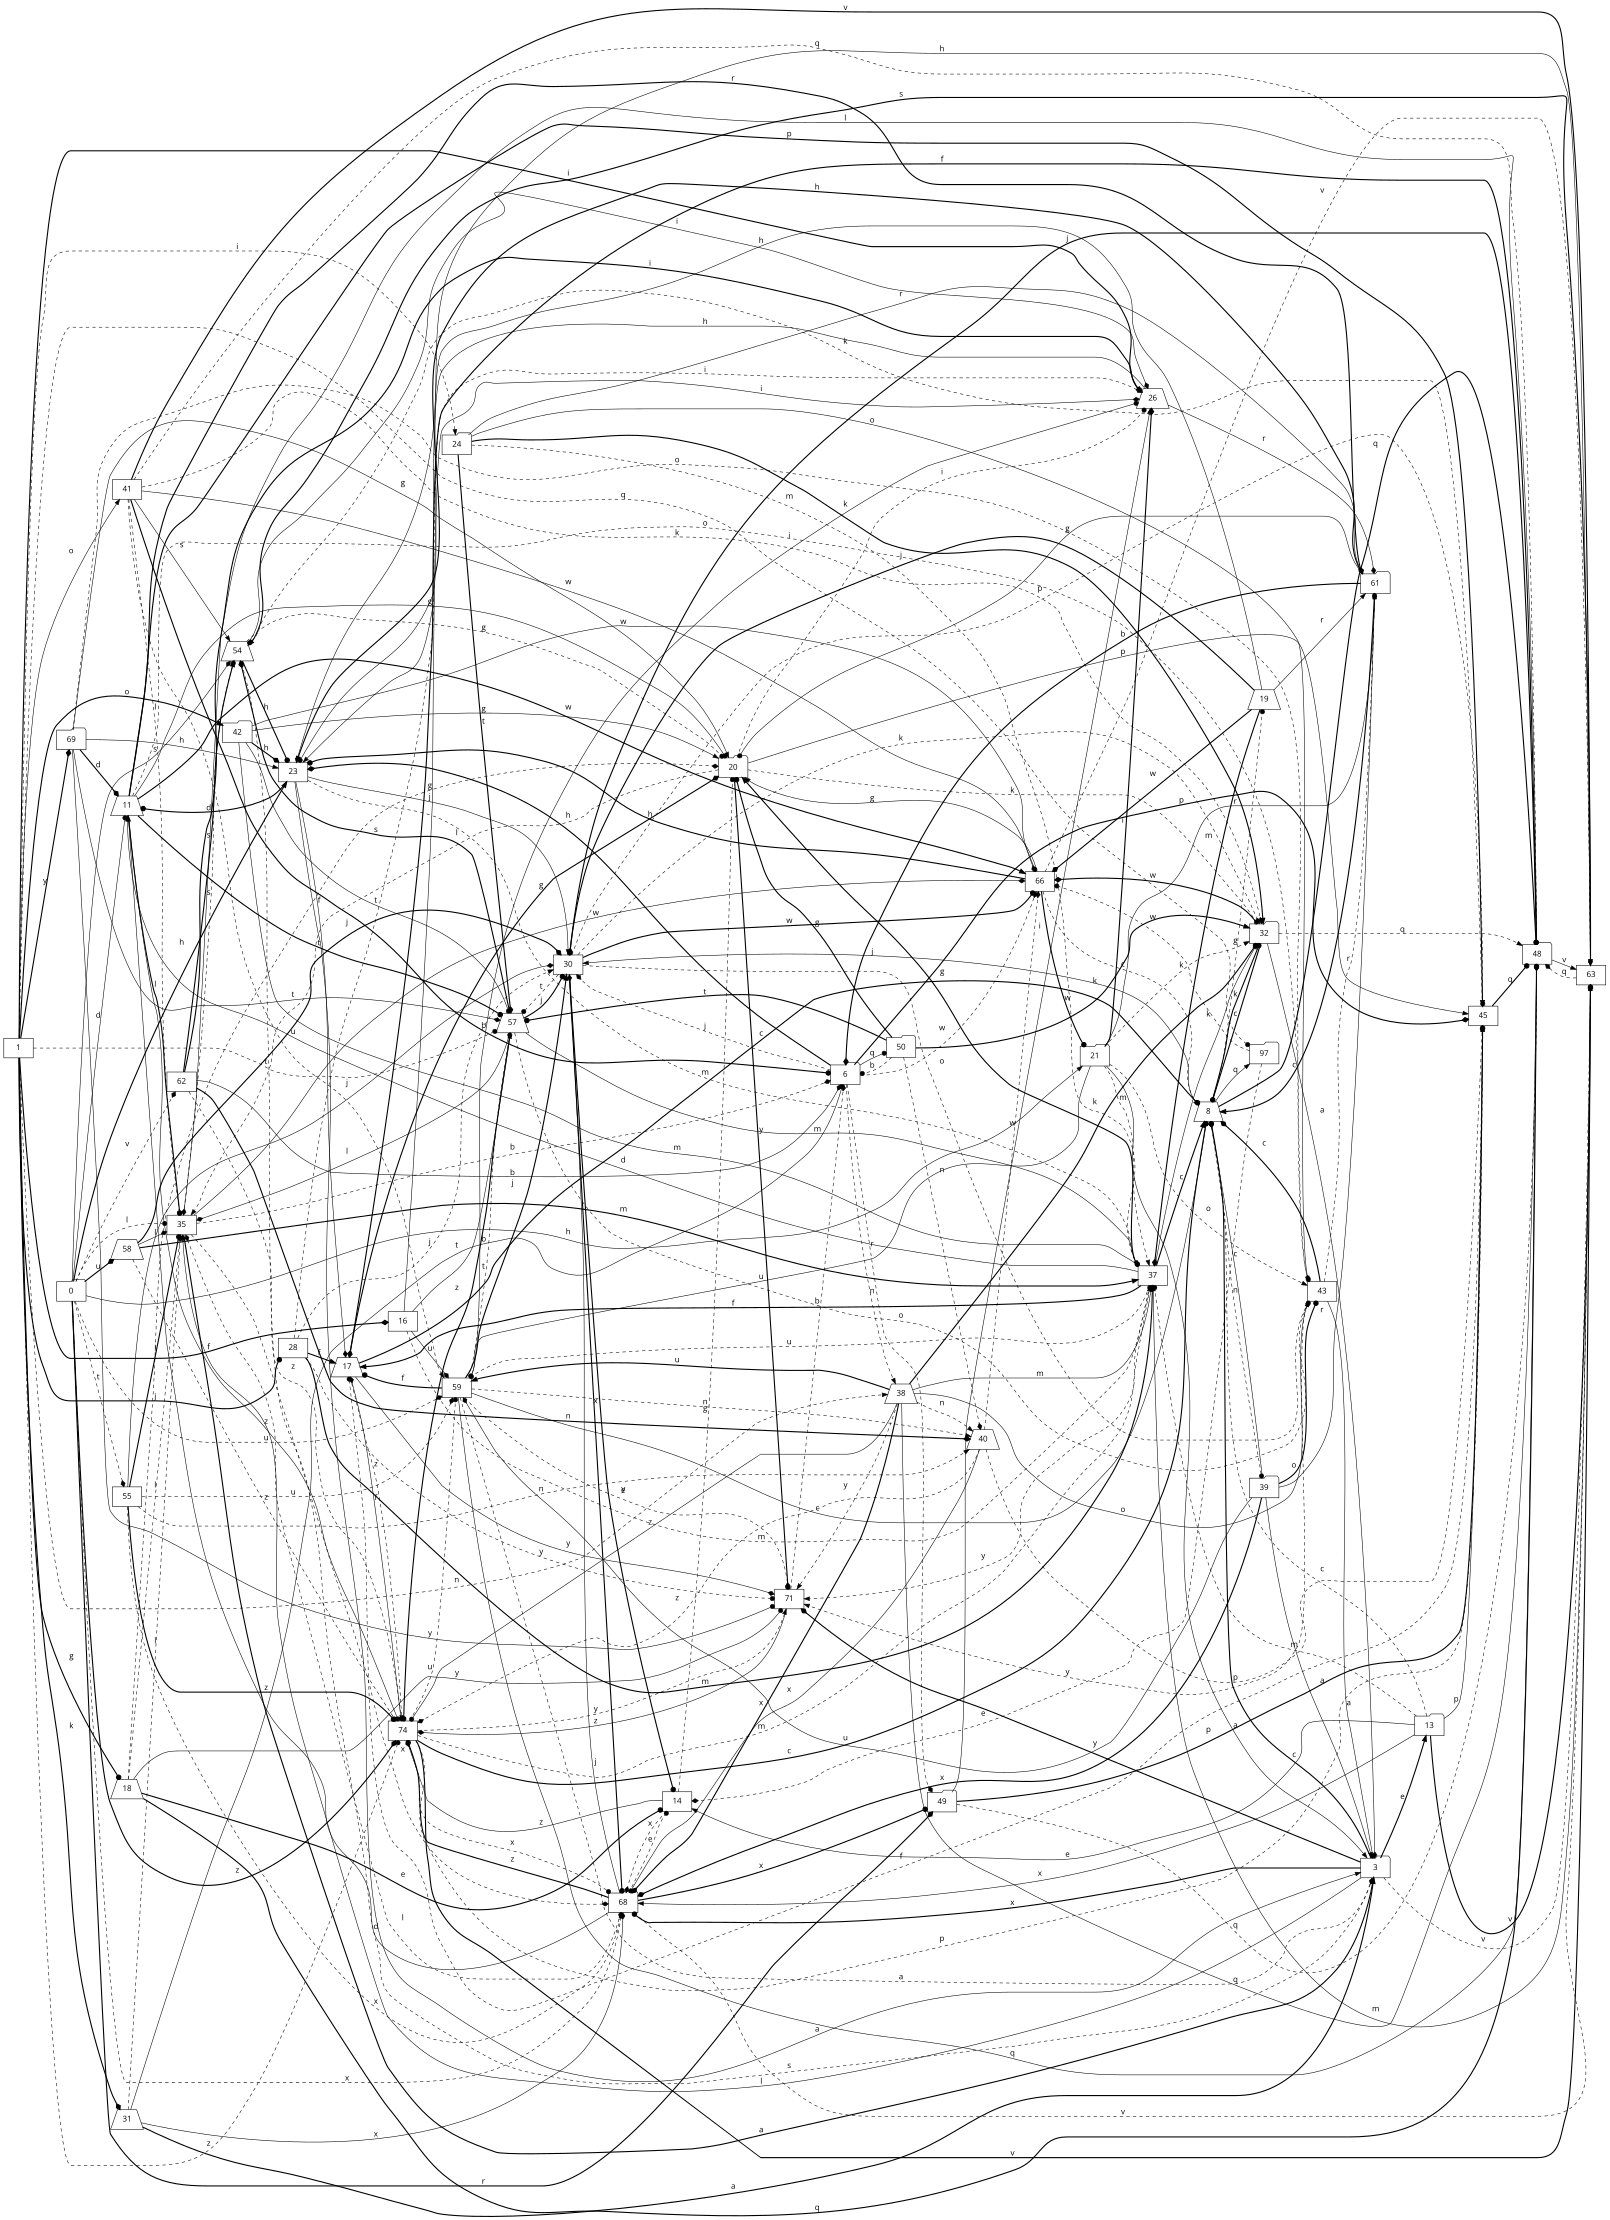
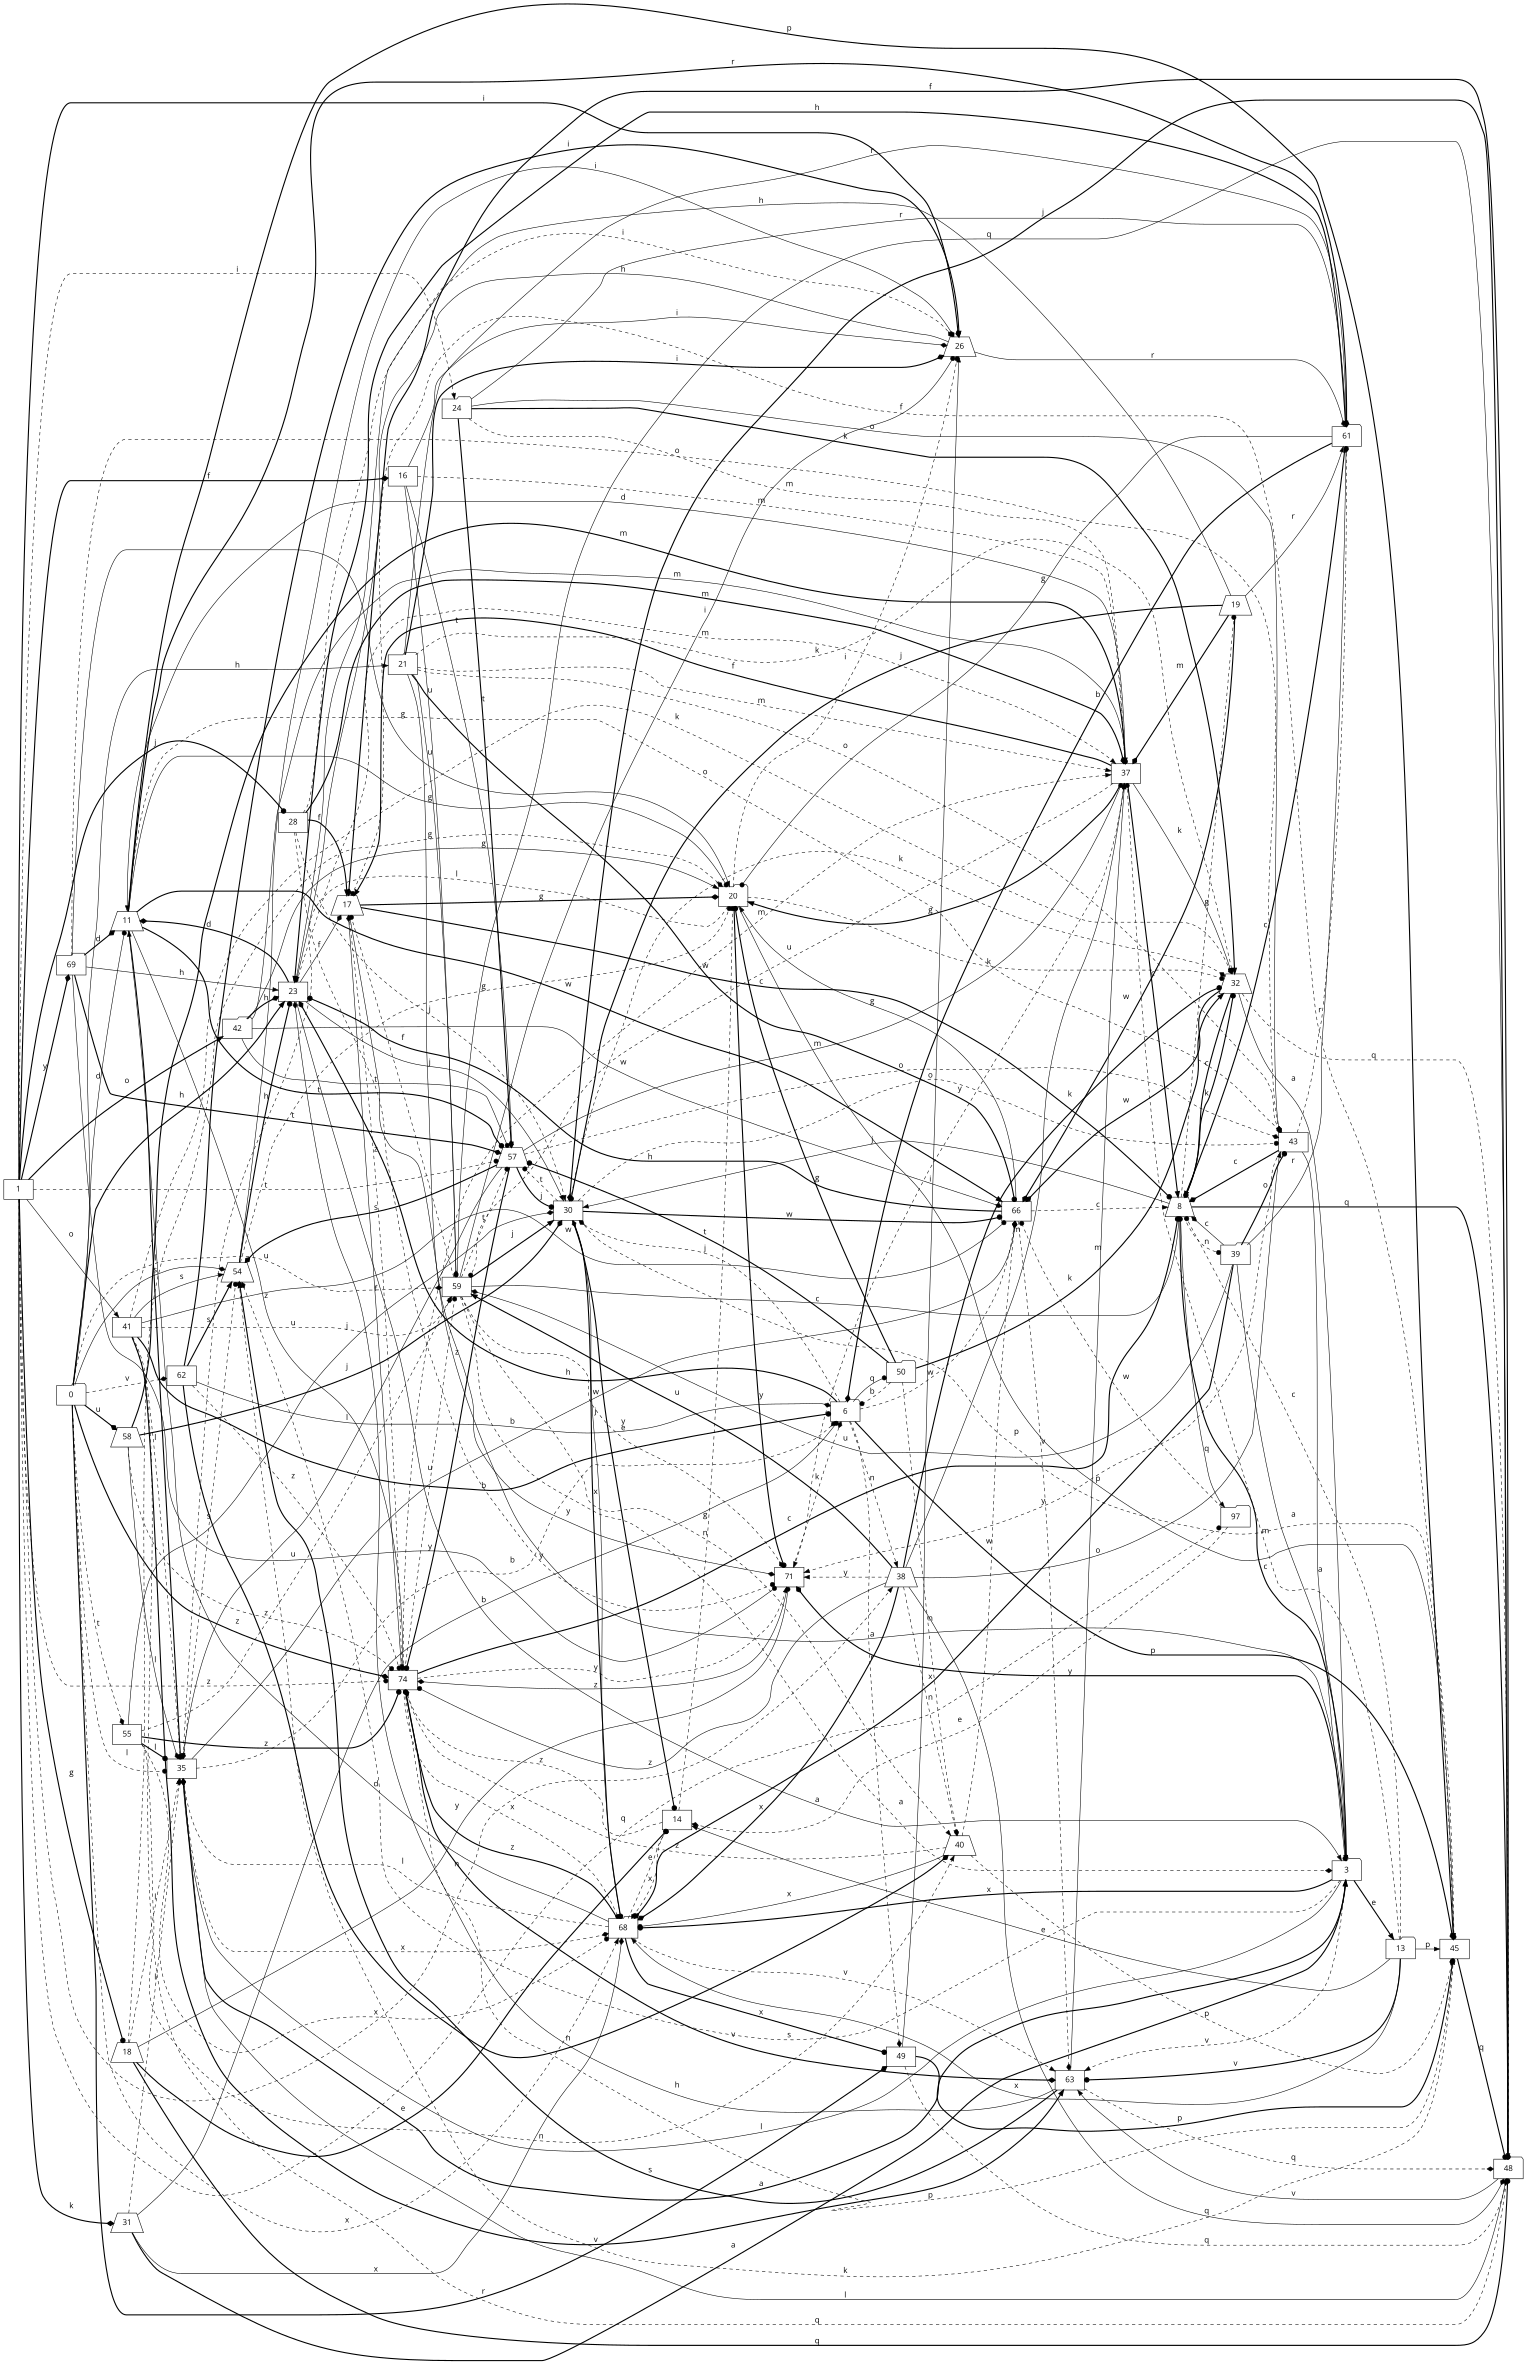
(224, 810) -> (226, 934)
(1264, 934) -> (1236, 984)
(1055, 969) -> (714, 983)
(174, 1010) -> (241, 1114)
(817, 1301) -> (817, 1477)
(404, 1386) -> (405, 1098)
(942, 1802) -> (901, 2057)
(515, 1831) -> (542, 1765)
